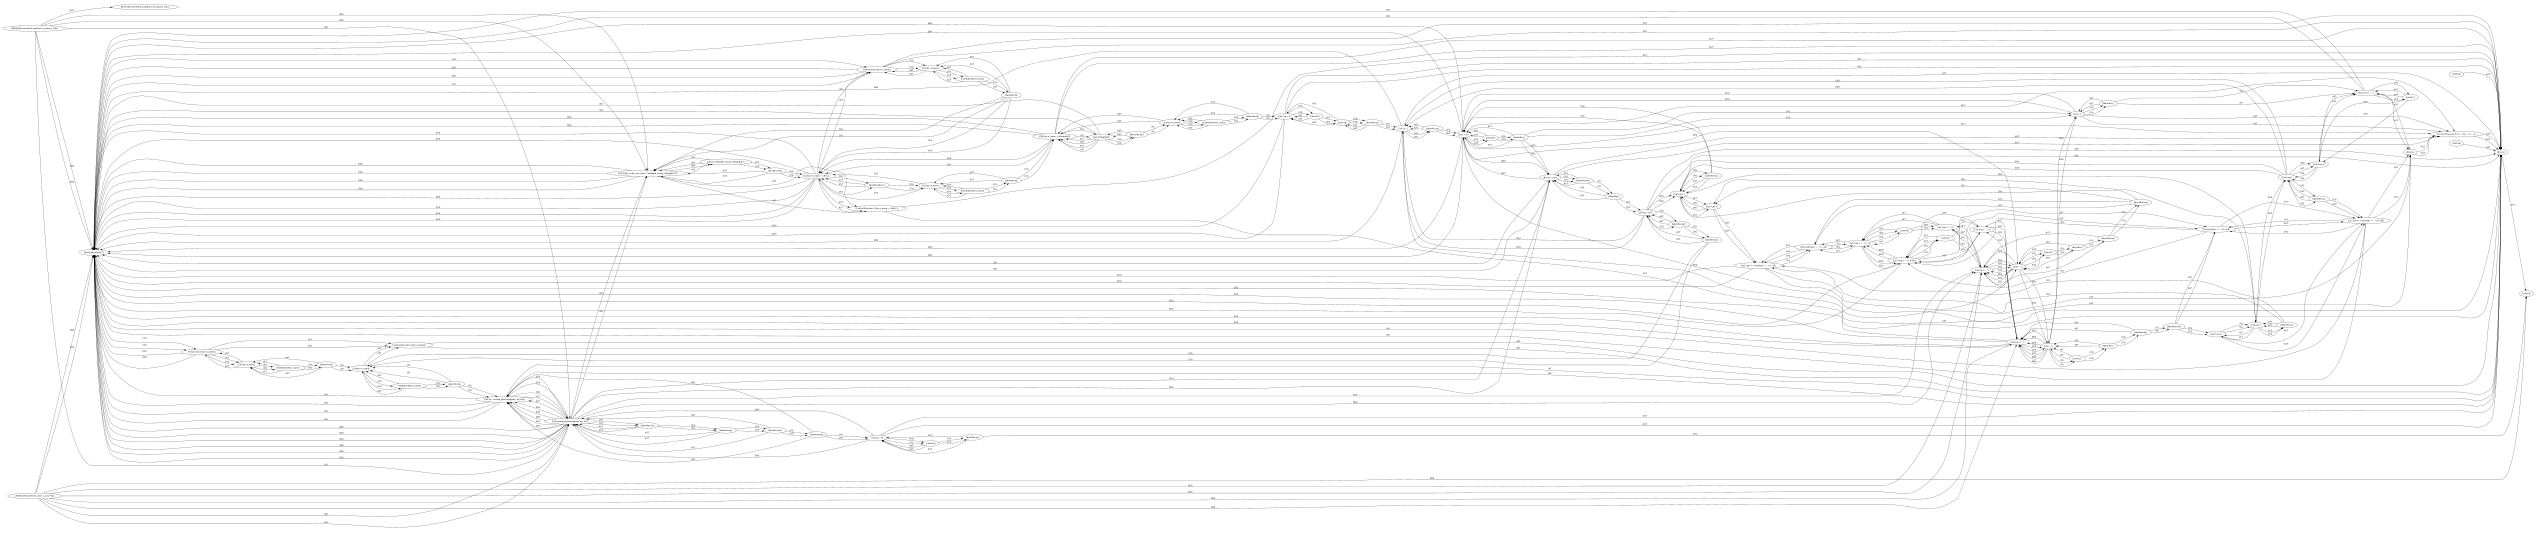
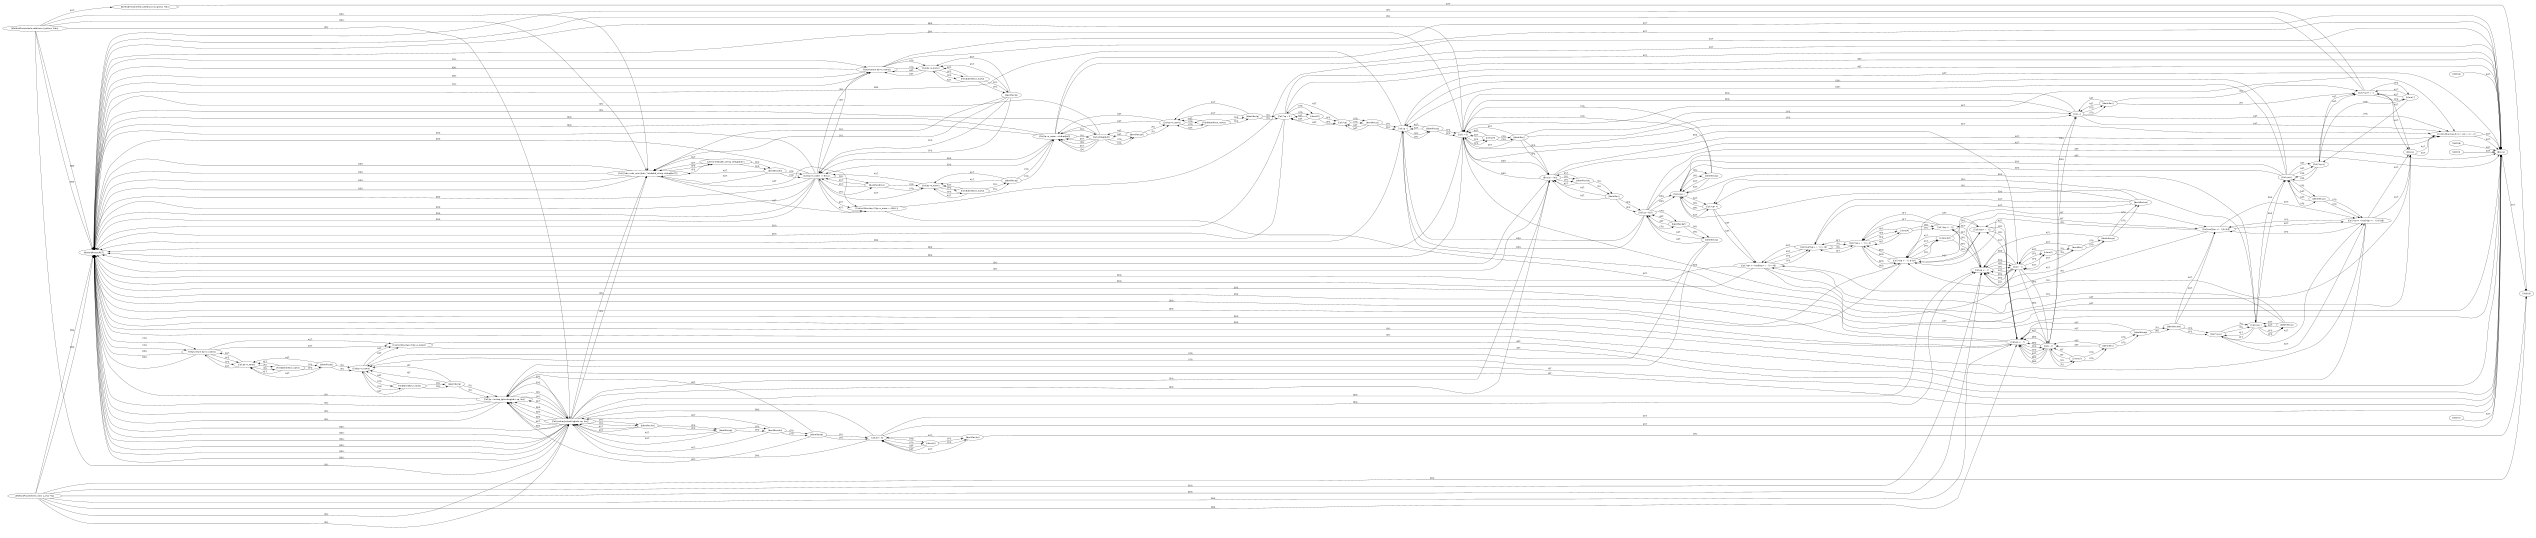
none -> (1482, 5)
none -> (2456, 152)
(1945, 238) -> (1945, 238)
none -> (2456, 418)
